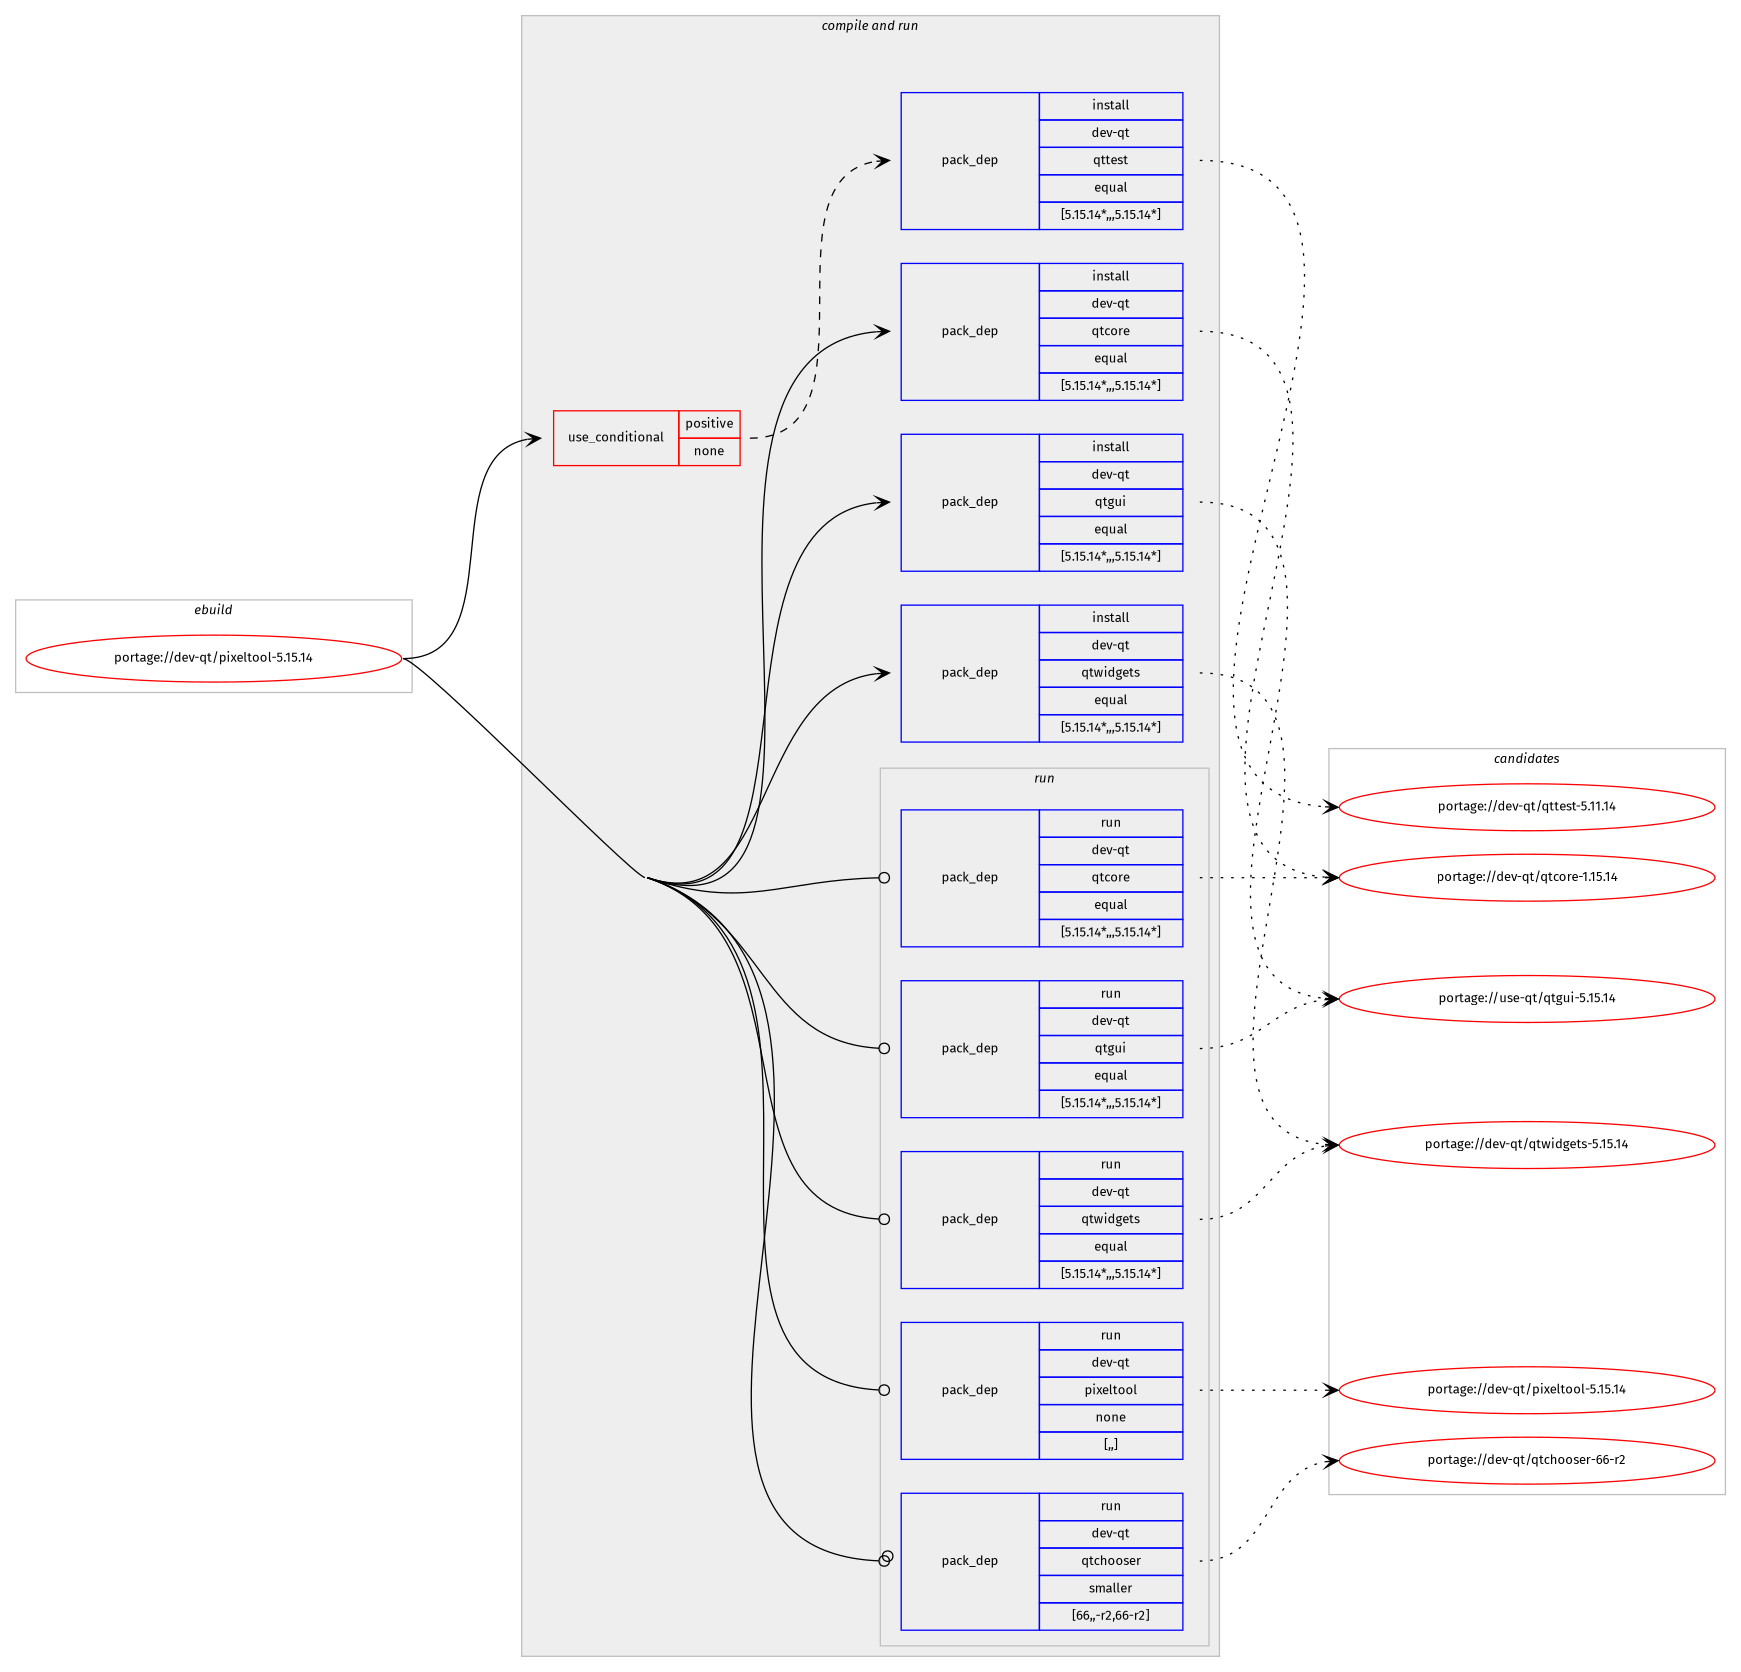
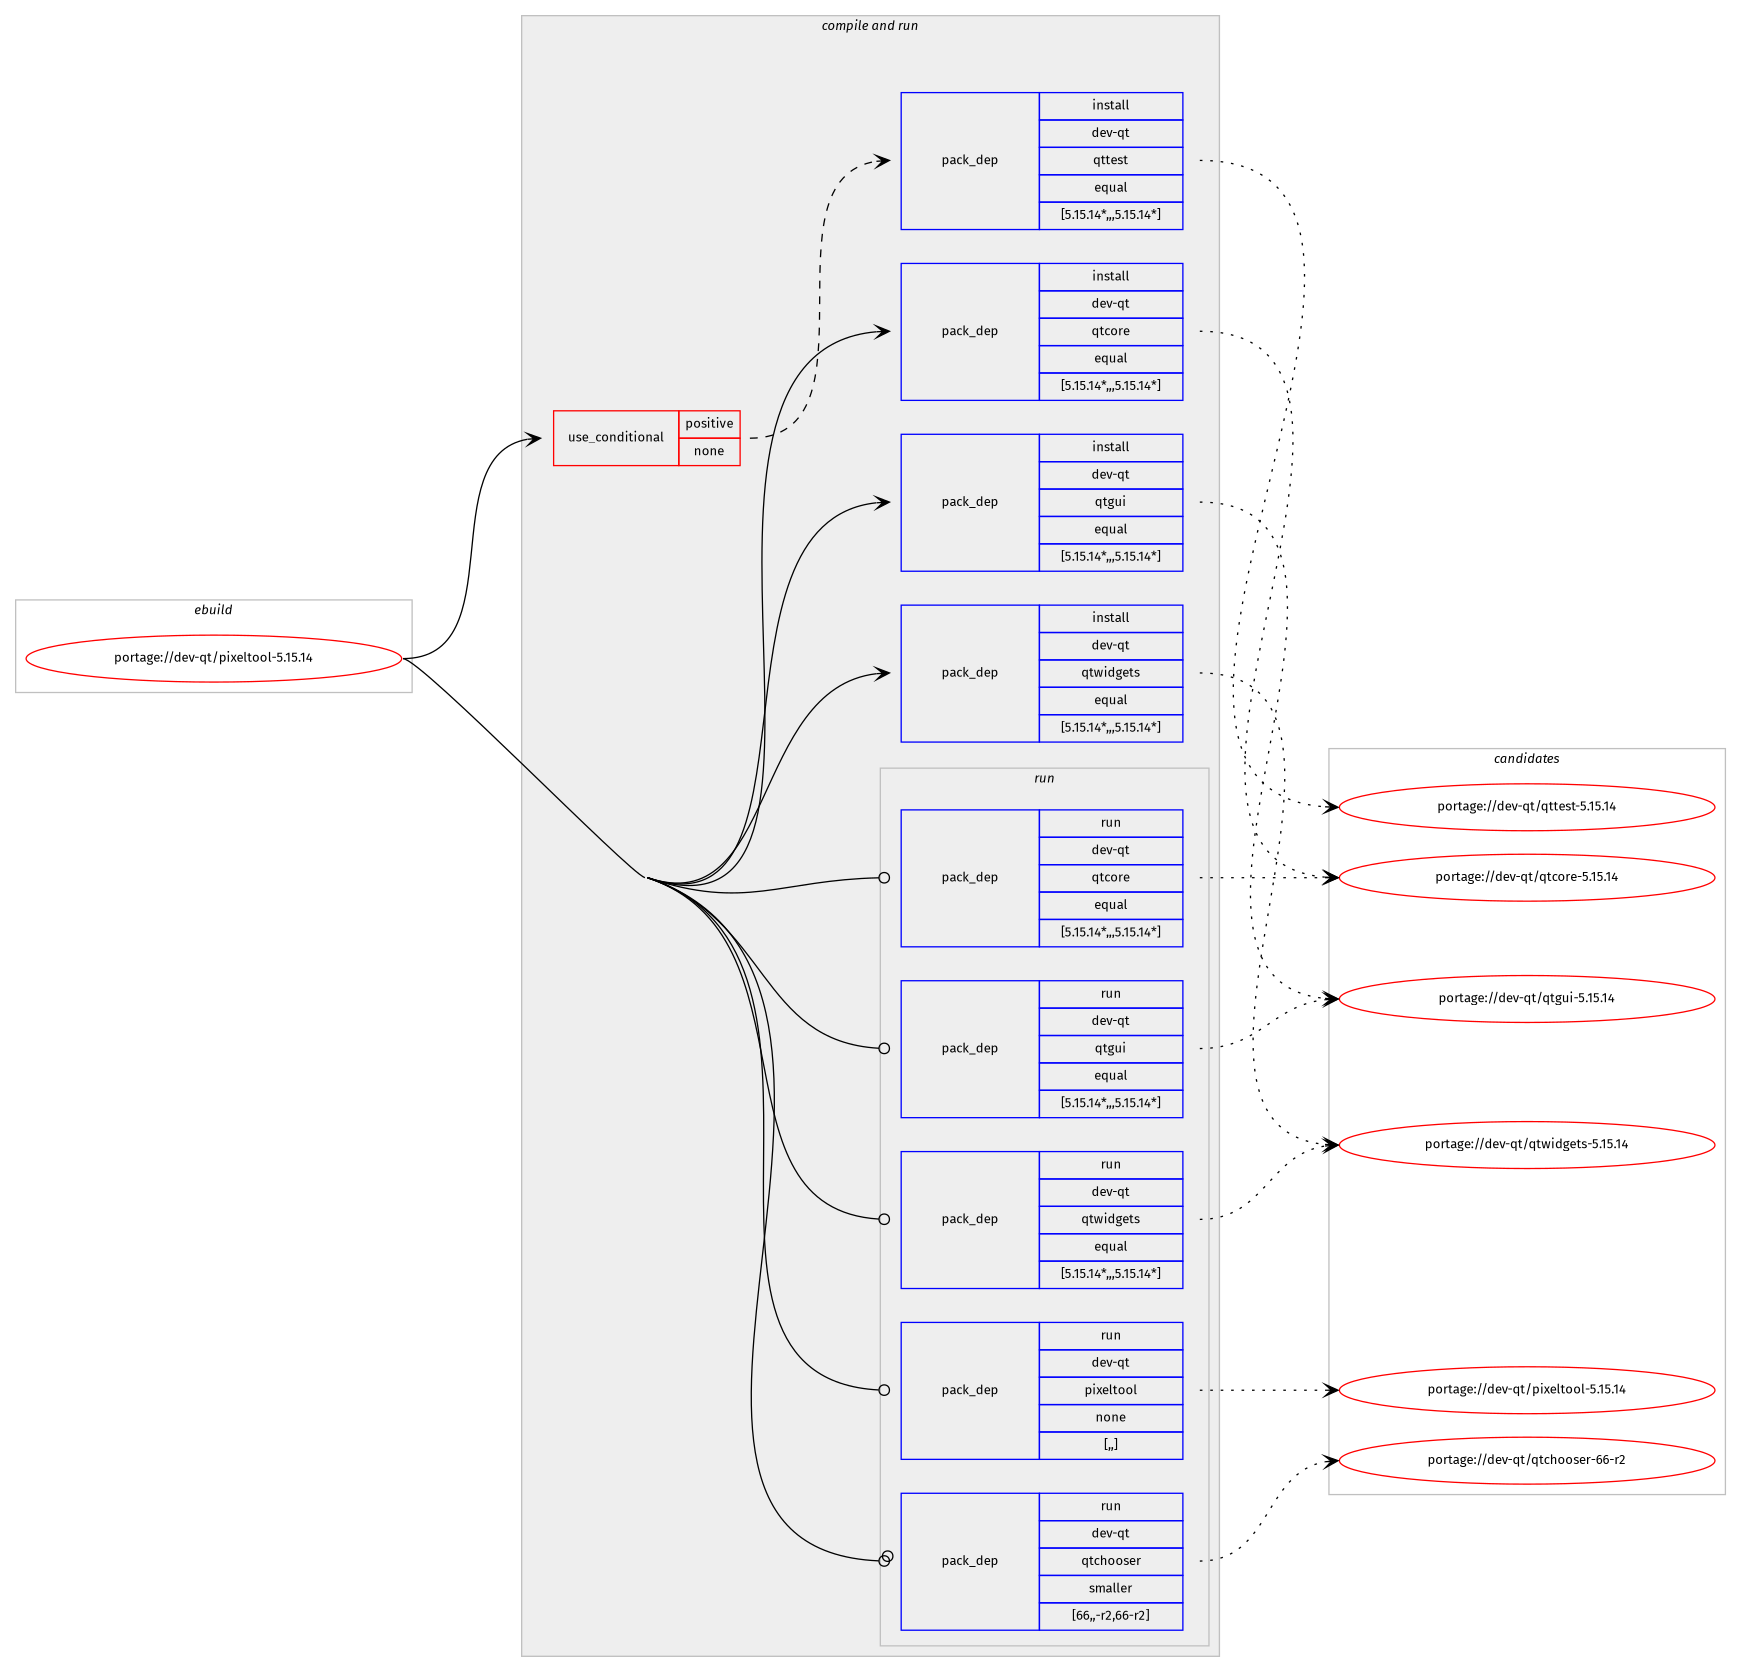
(1527, 807) -> (1527, 807)
(1527, 878) -> (1527, 878)
(1527, 999) -> (1527, 999)
